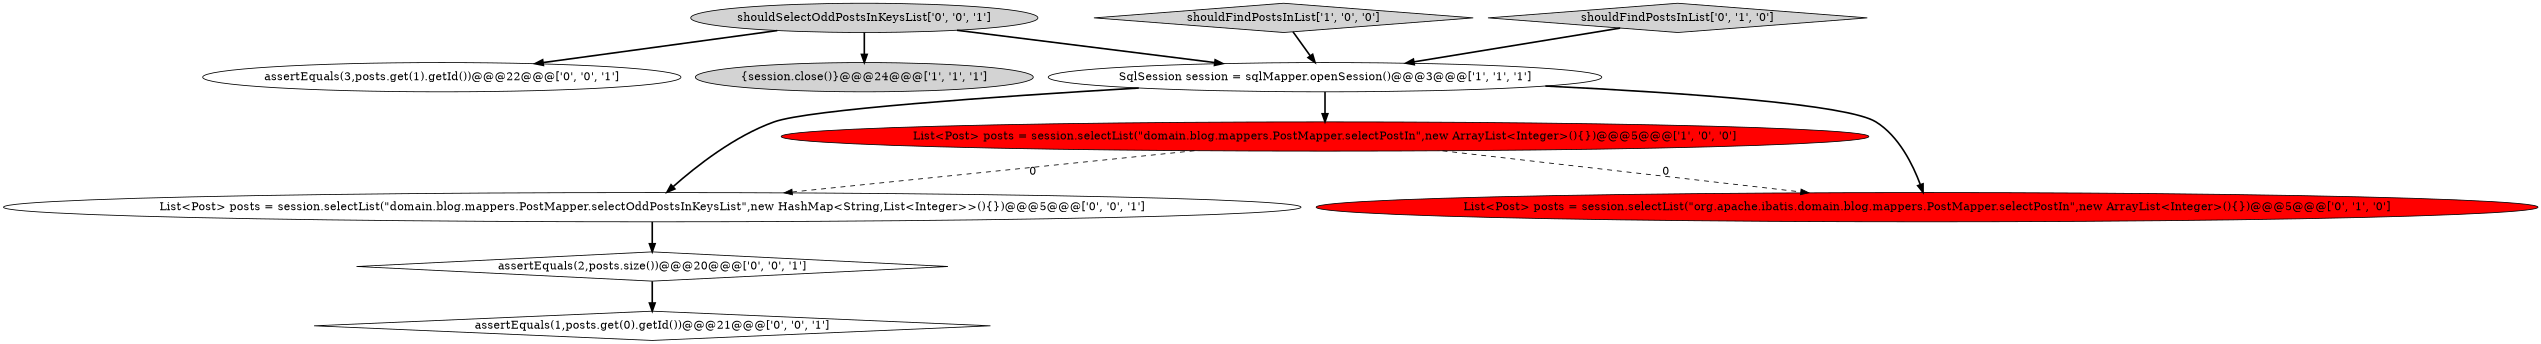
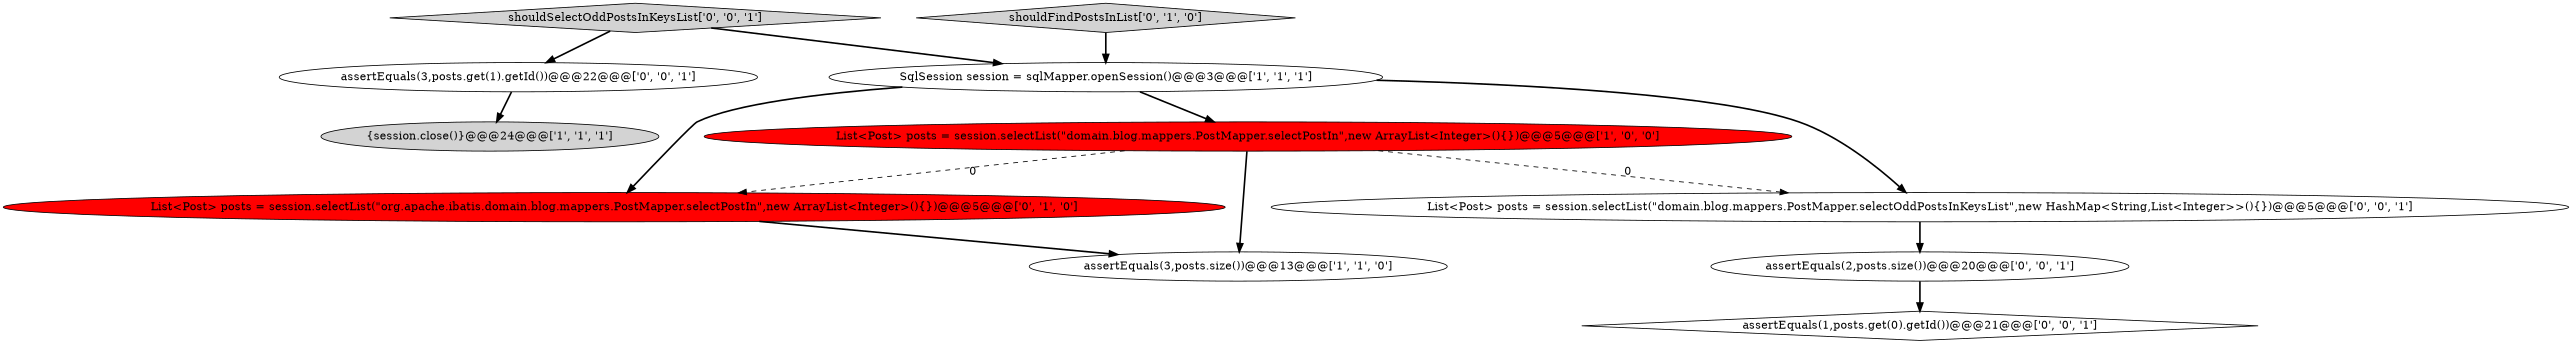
(864, 18) -> (635, 18)
(1284, 18) -> none
(864, 44) -> (506, 103)
(652, 266) -> (1920, 266)
none -> (1238, 266)
